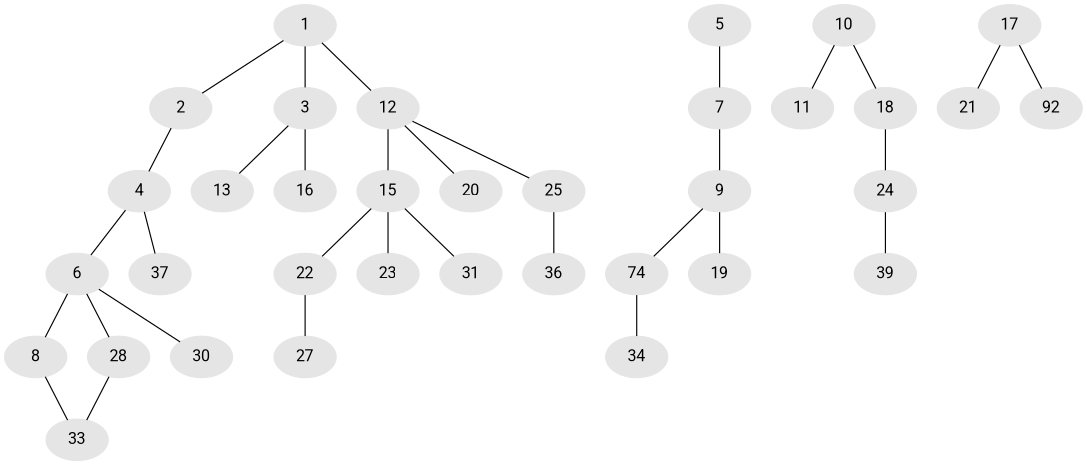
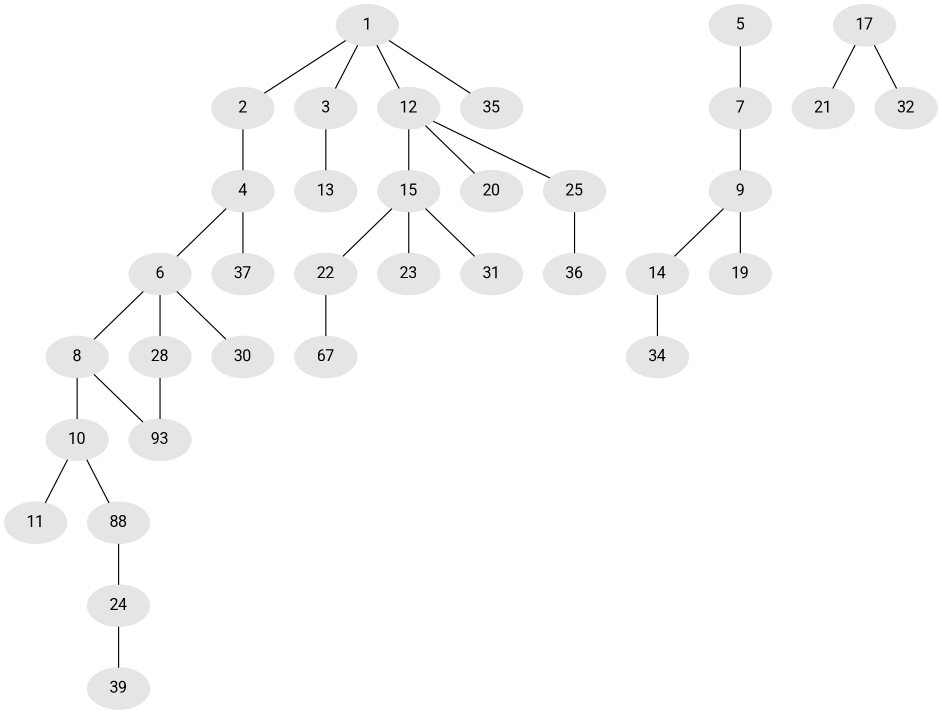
none -> (492, 108)
(885, 108) -> (119, 523)
(1051, 108) -> (906, 108)
(305, 191) -> none
(637, 274) -> (657, 274)
(305, 357) -> (326, 357)
none -> (77, 398)
(77, 440) -> (160, 440)
